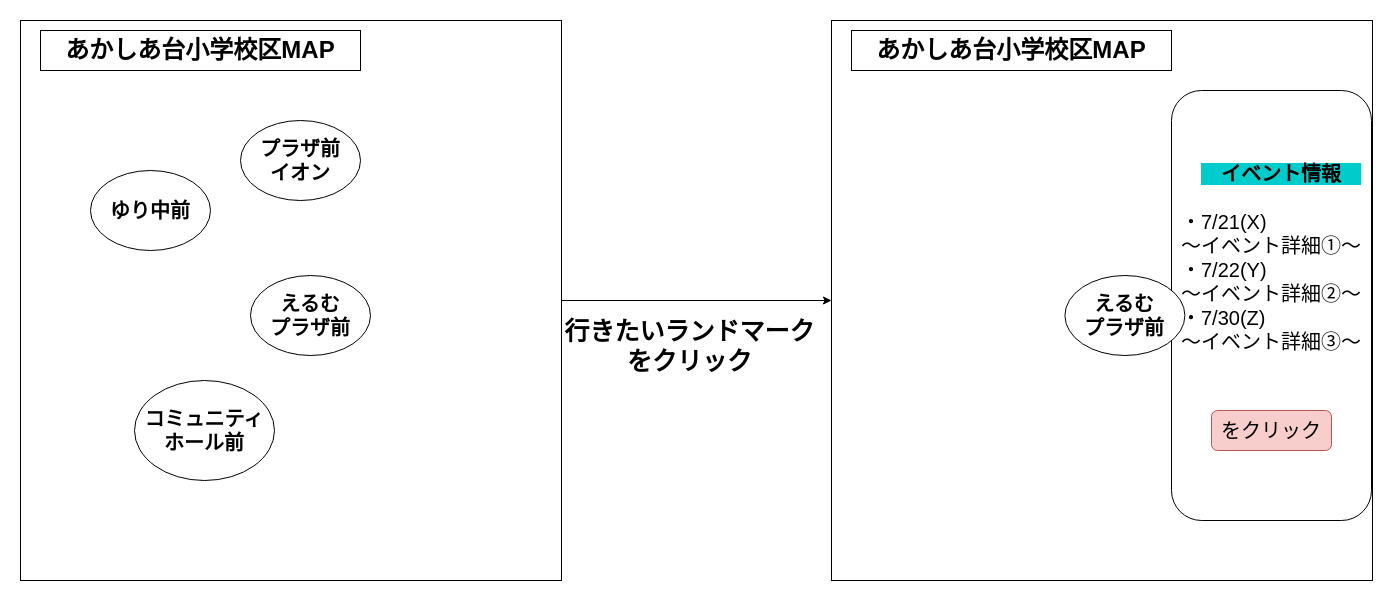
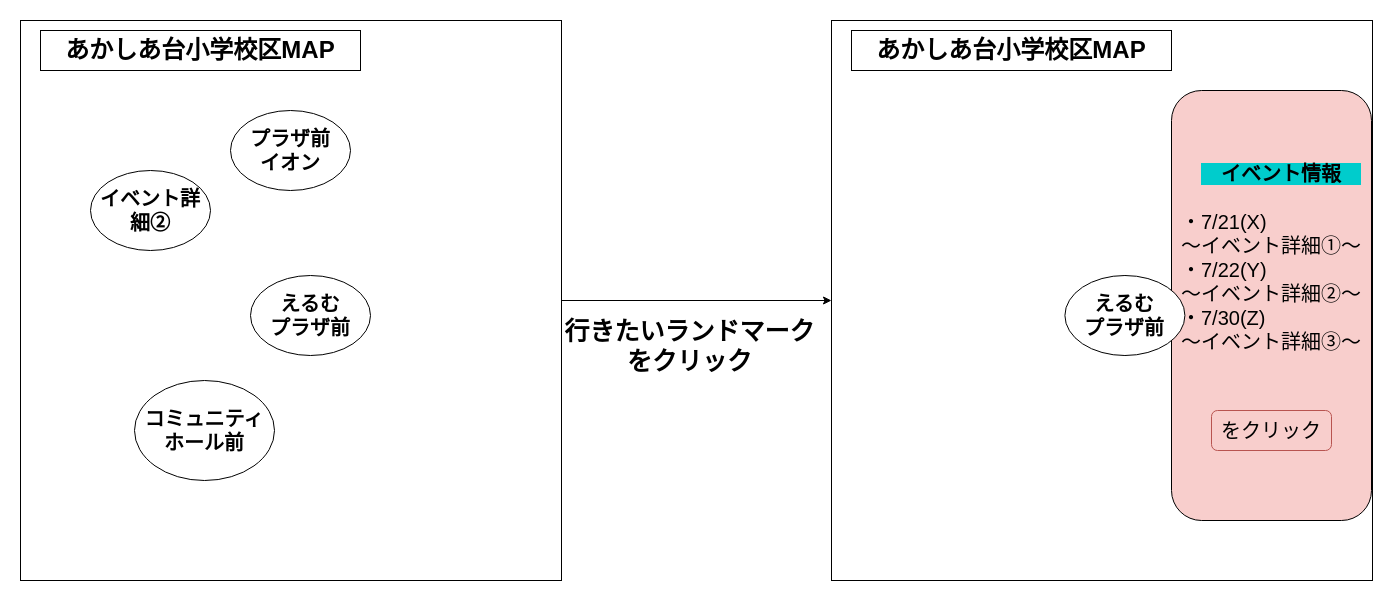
(301, 161) -> (291, 151)
(151, 211) -> (151, 211)
(1272, 306) -> (1272, 306)
